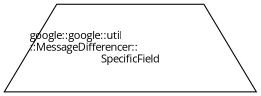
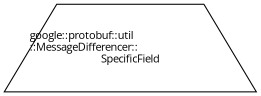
(130, 48) -> (130, 48)
